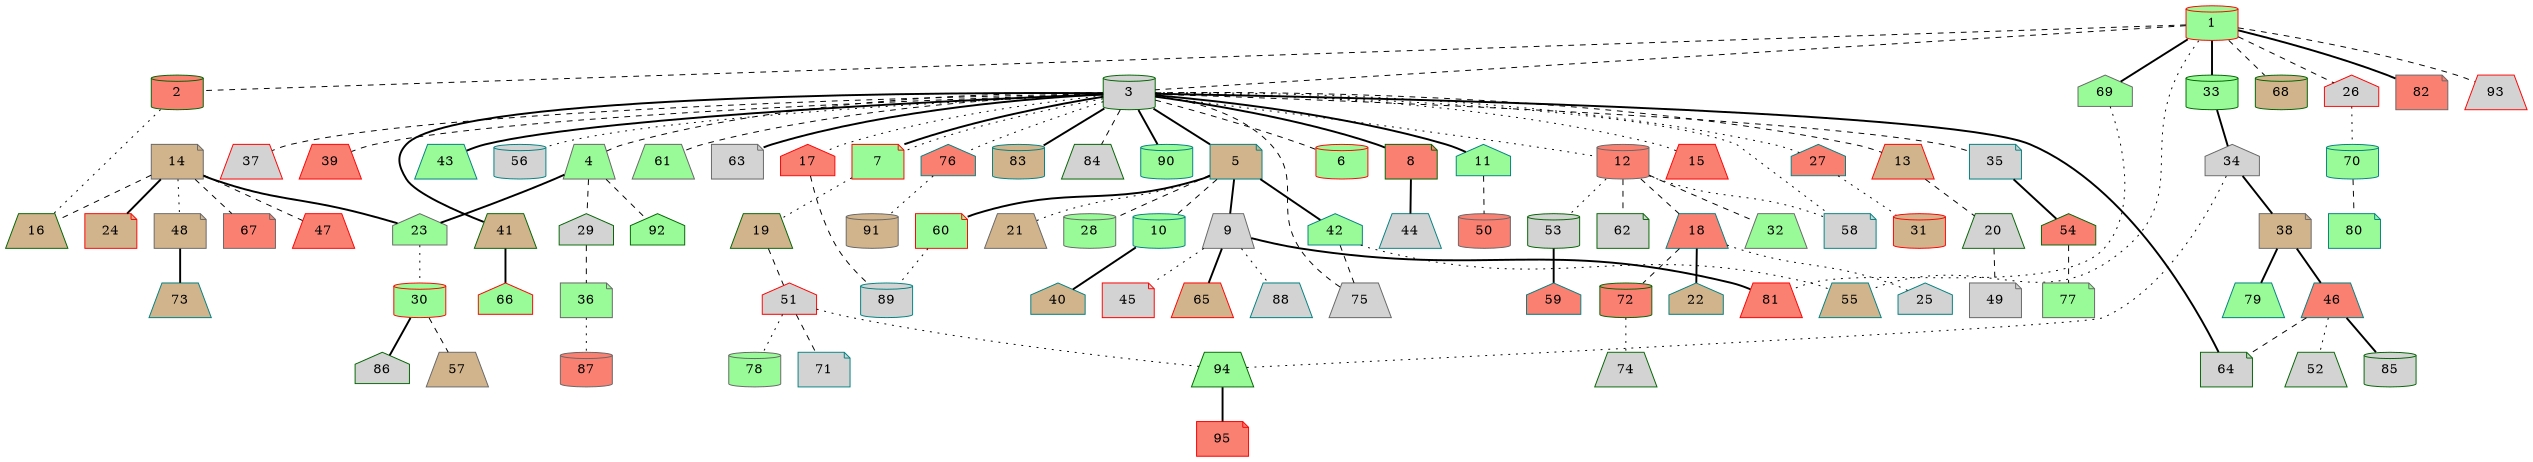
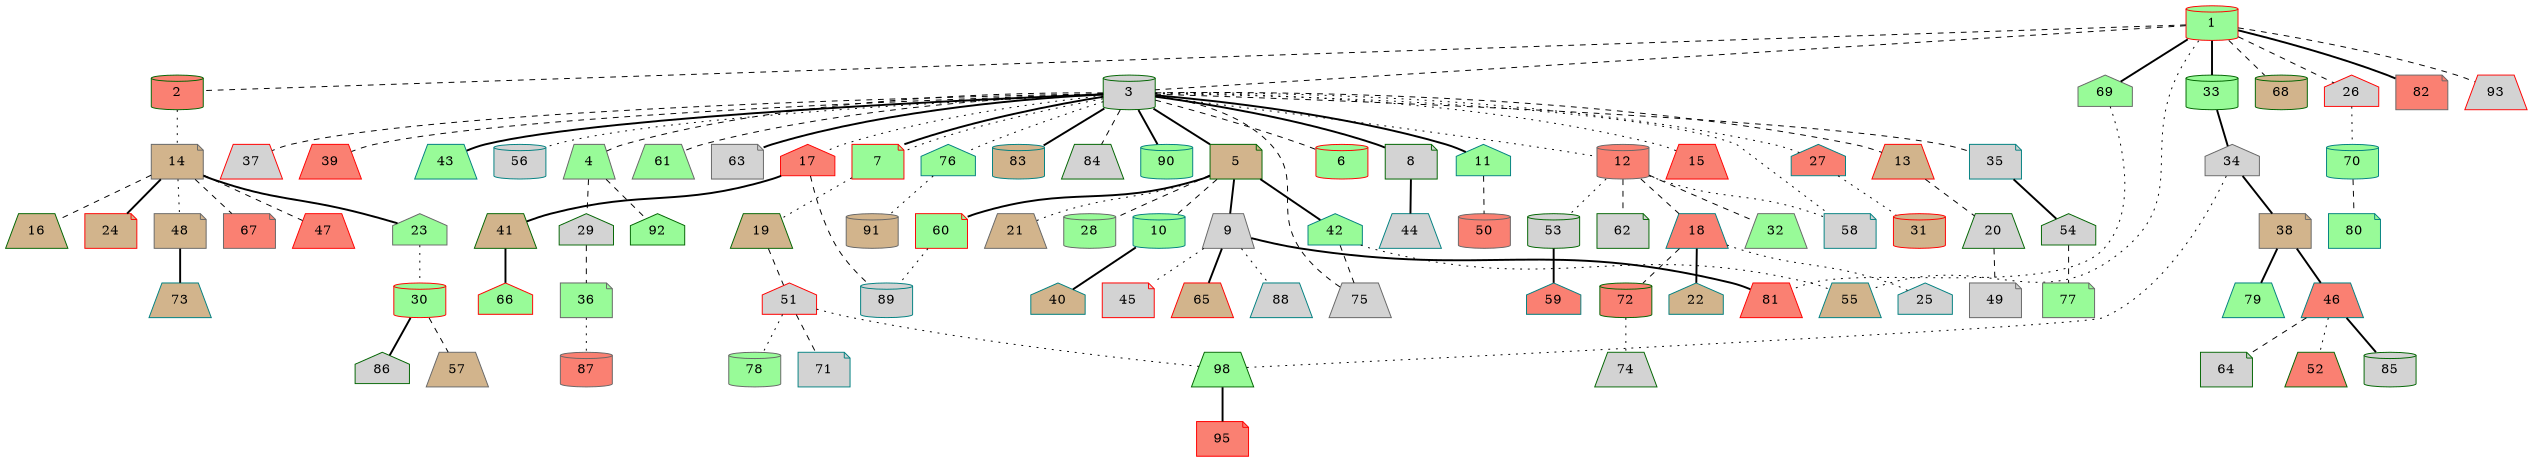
(688, 101) -> (654, 198)
(1736, 113) -> none
(107, 161) -> (177, 127)
(948, 162) -> (948, 162)
(1236, 162) -> (1236, 162)
(1411, 162) -> (1411, 162)
(503, 200) -> none
(2069, 231) -> (2069, 231)
(1223, 370) -> (1223, 370)
(2316, 370) -> (2316, 370)
